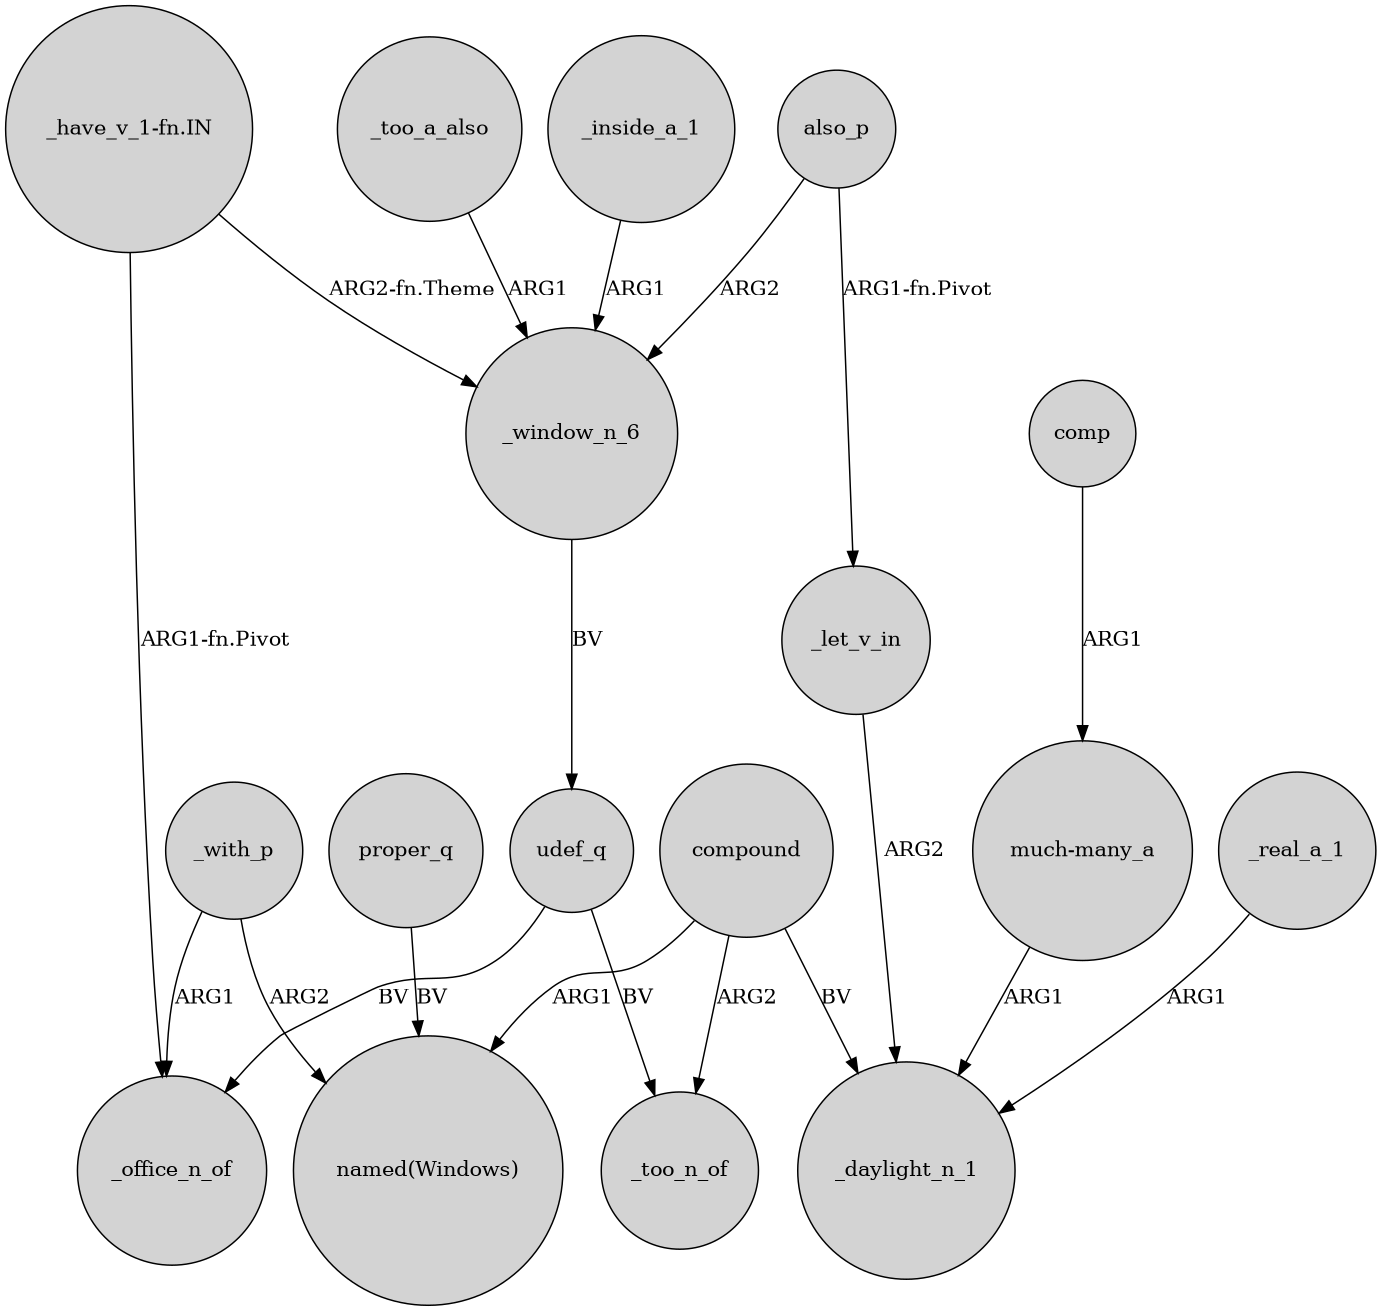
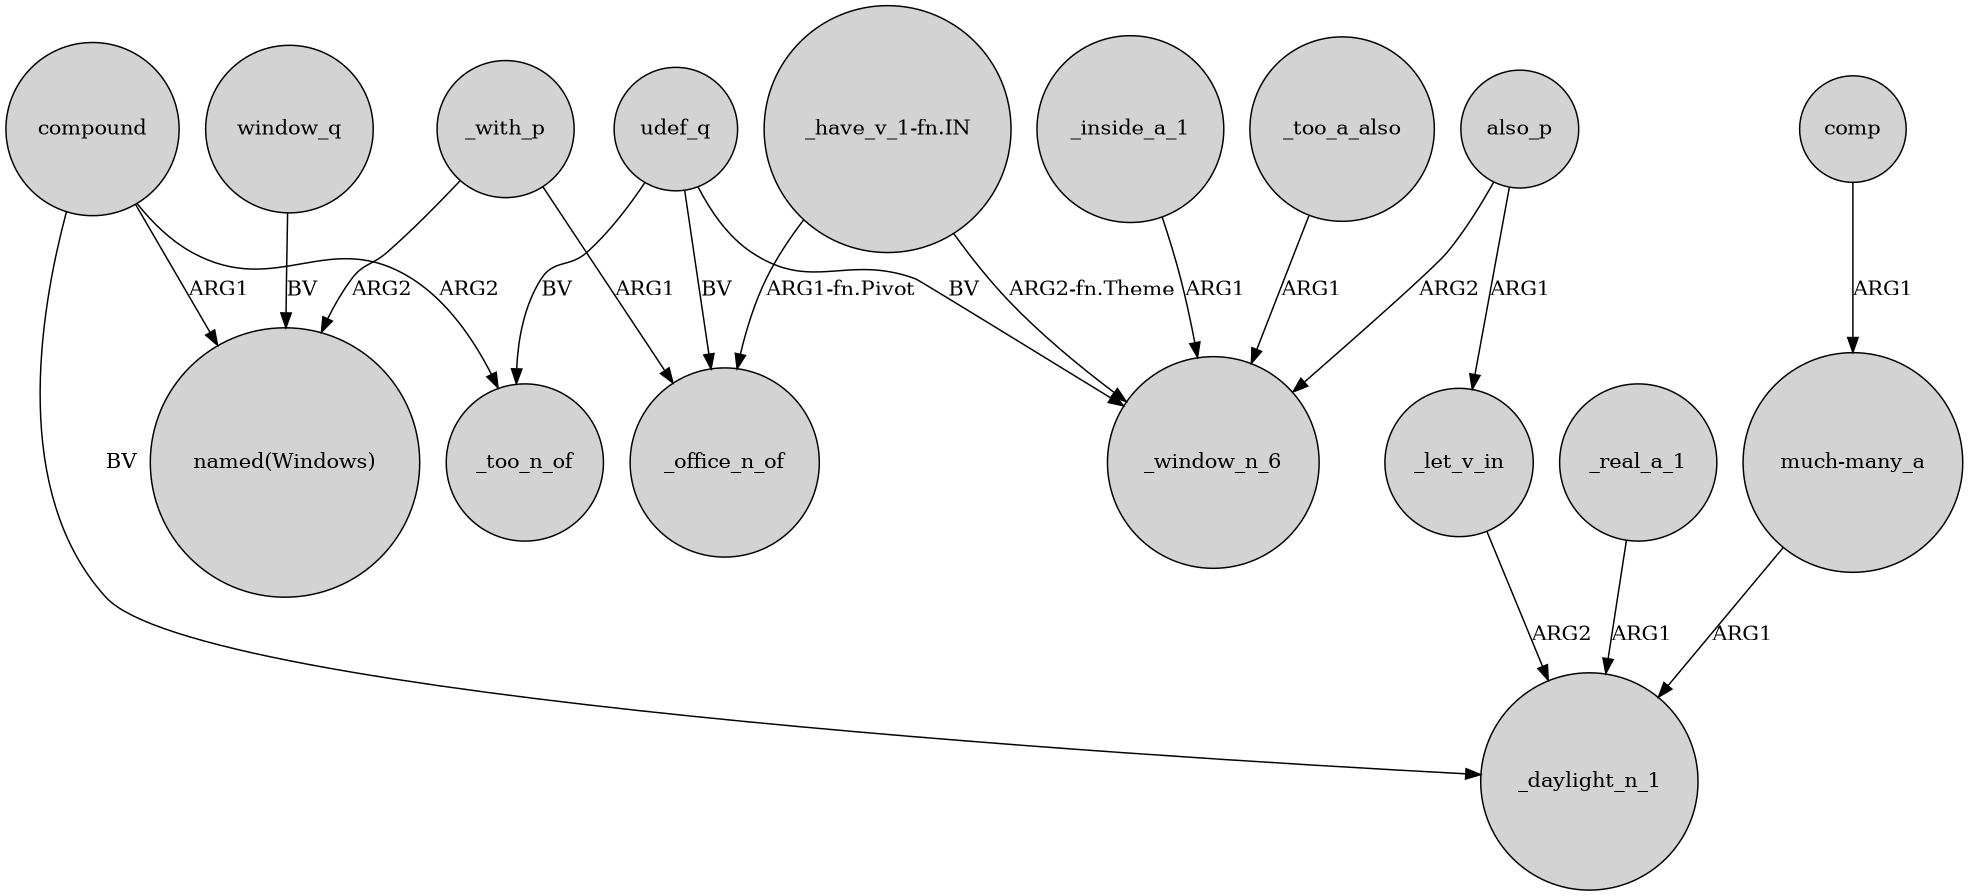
(917, 290) -> (1521, 290)
(572, 657) -> (903, 275)
(406, 851) -> (289, 129)
